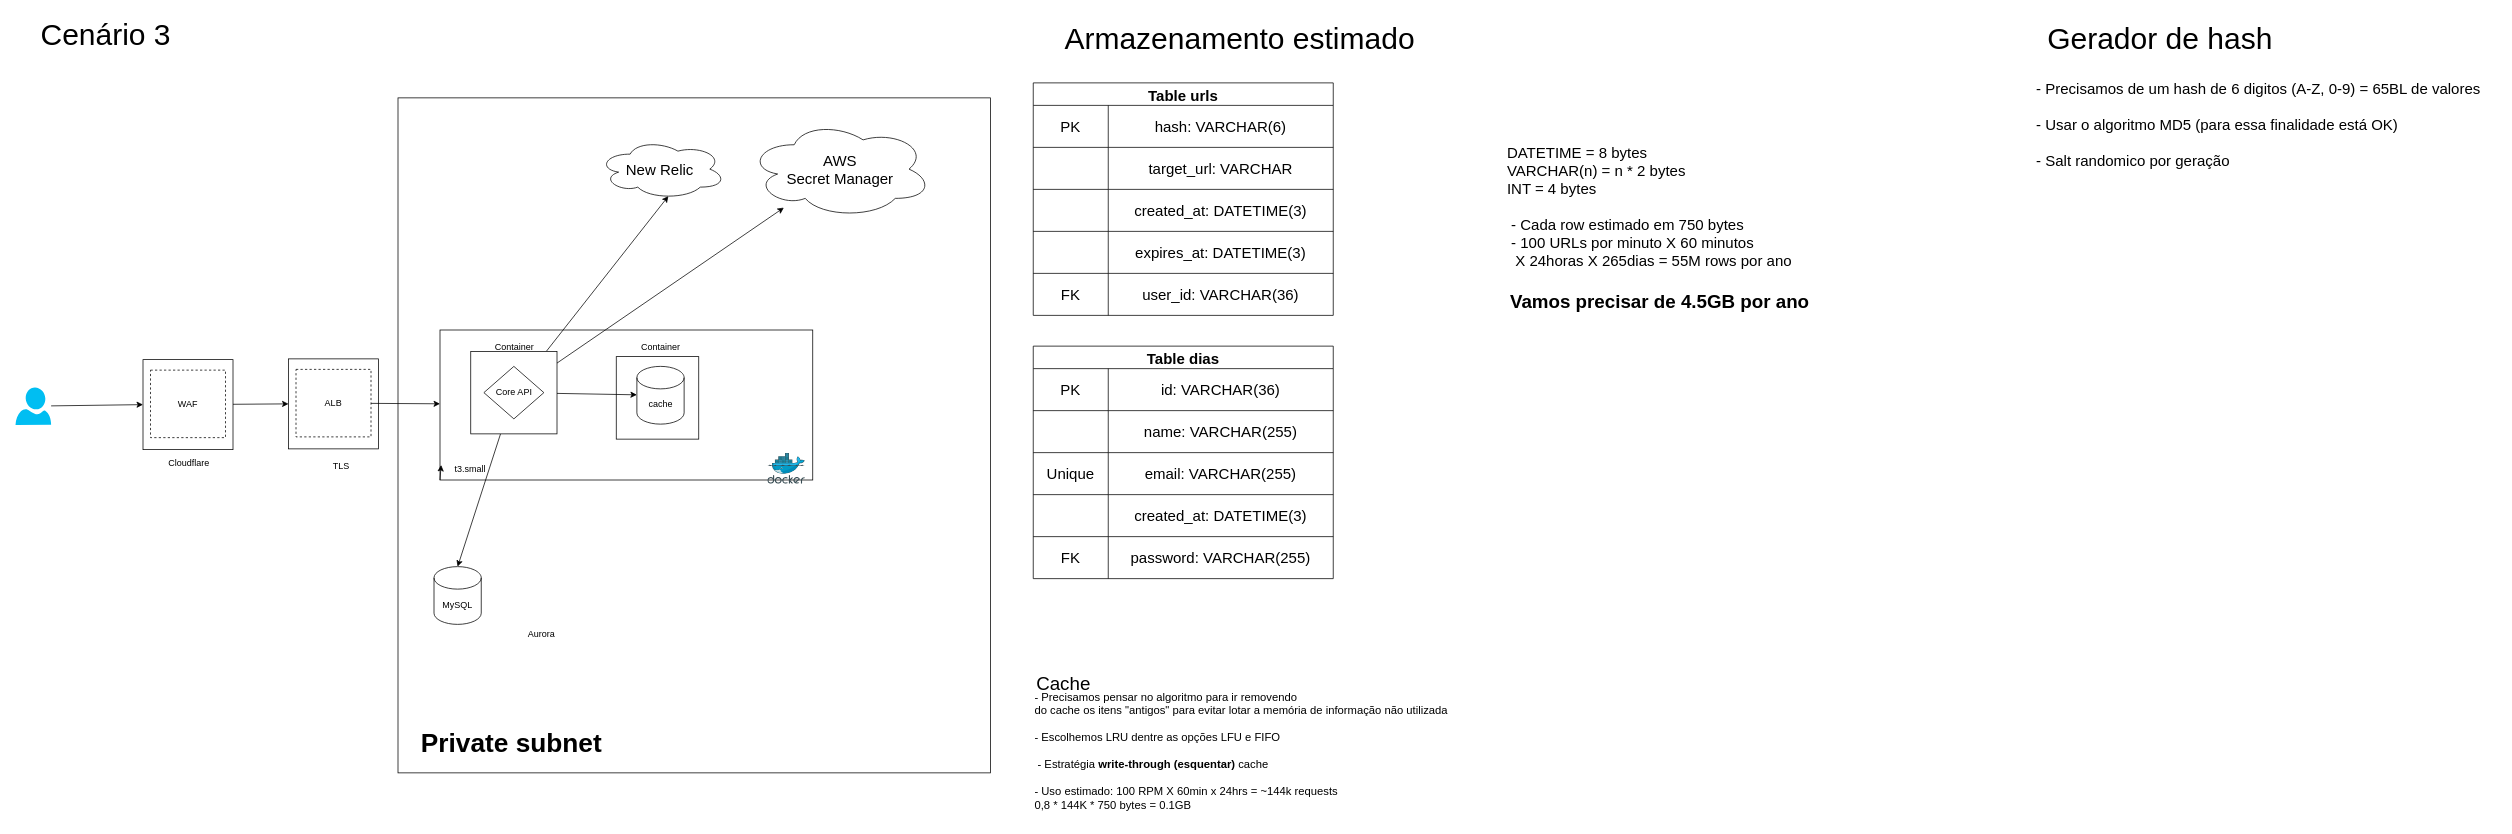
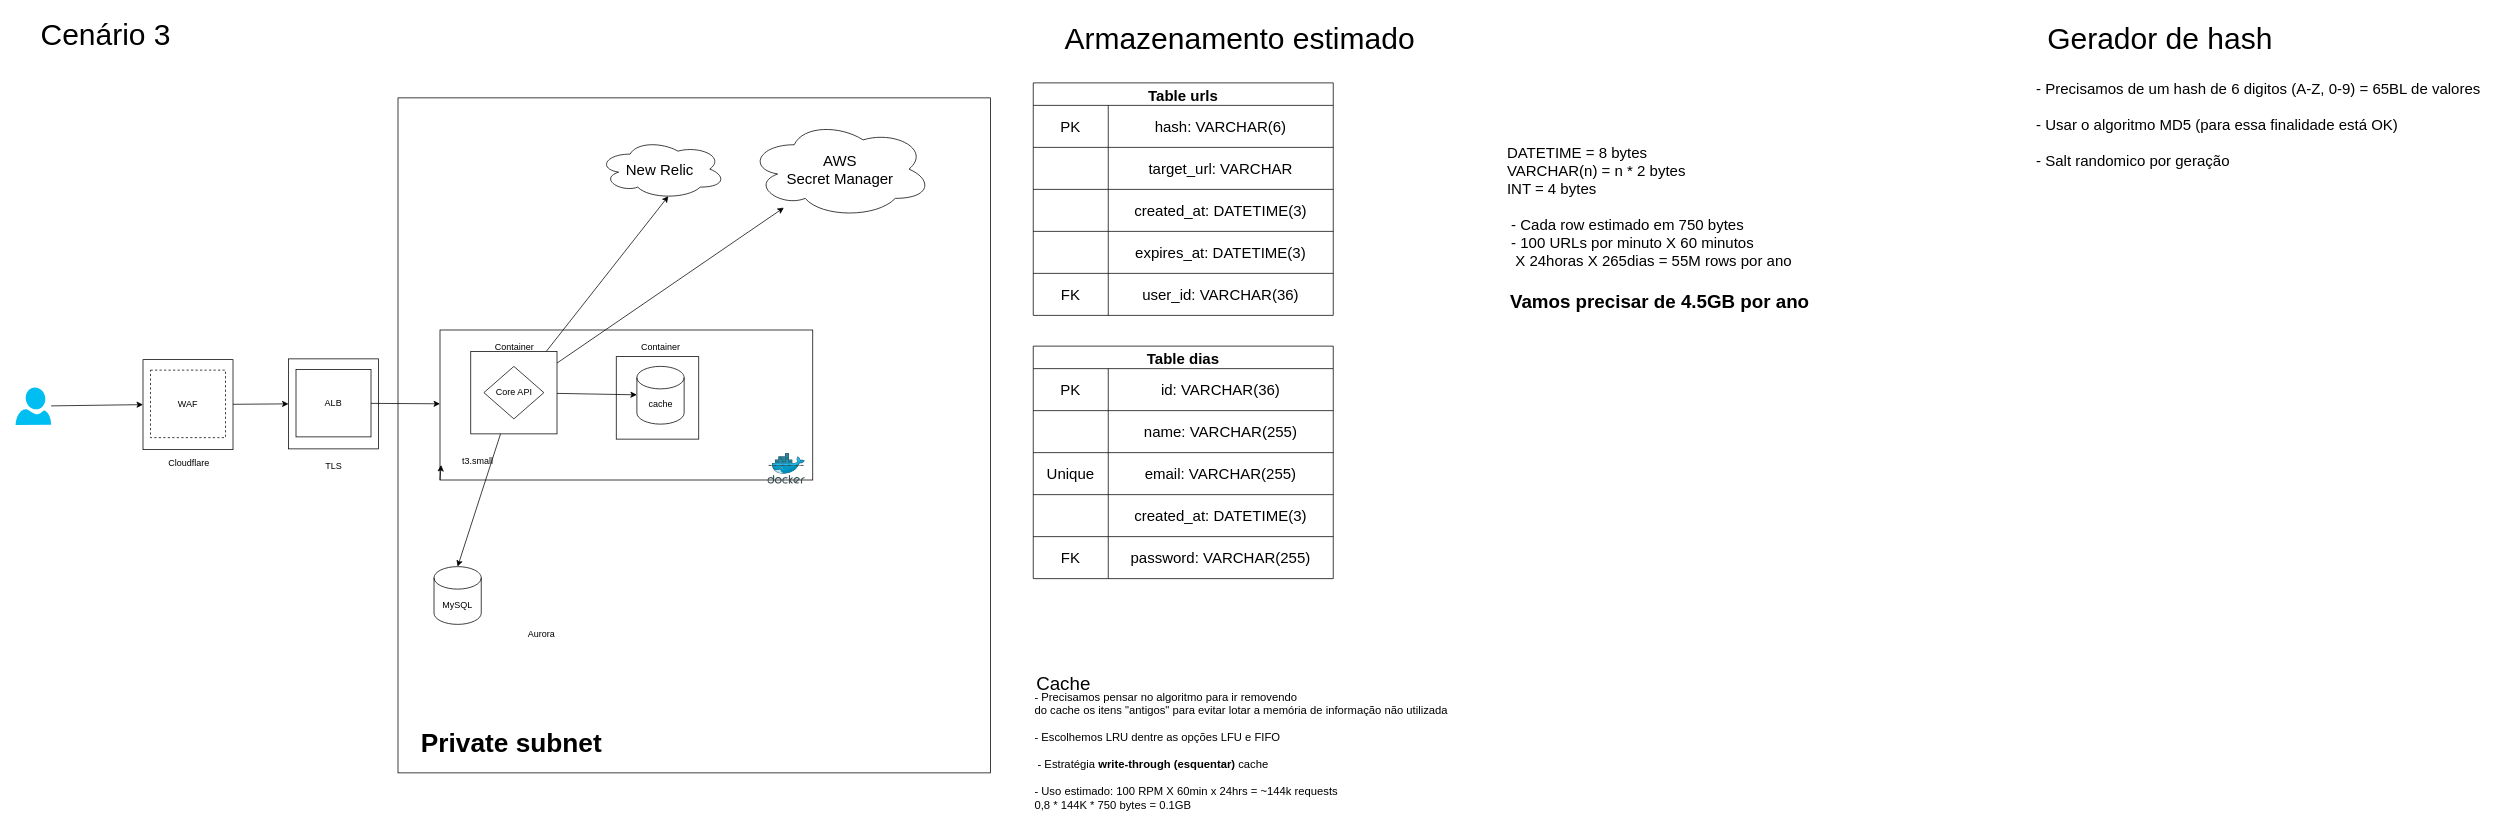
(333, 403) -> (333, 403)
(341, 466) -> (333, 466)
(470, 469) -> (477, 461)
